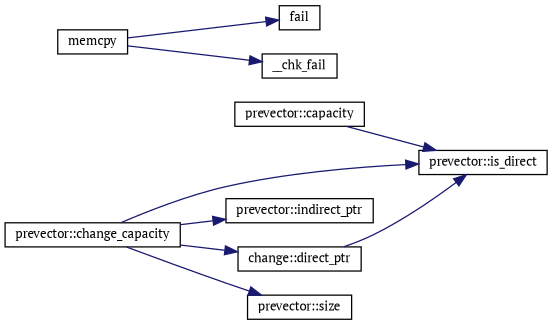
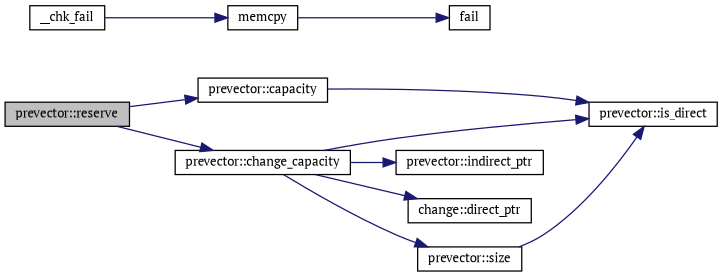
(189, 53) -> (160, 18)
none -> (67, 114)
(402, 219) -> (585, 200)
